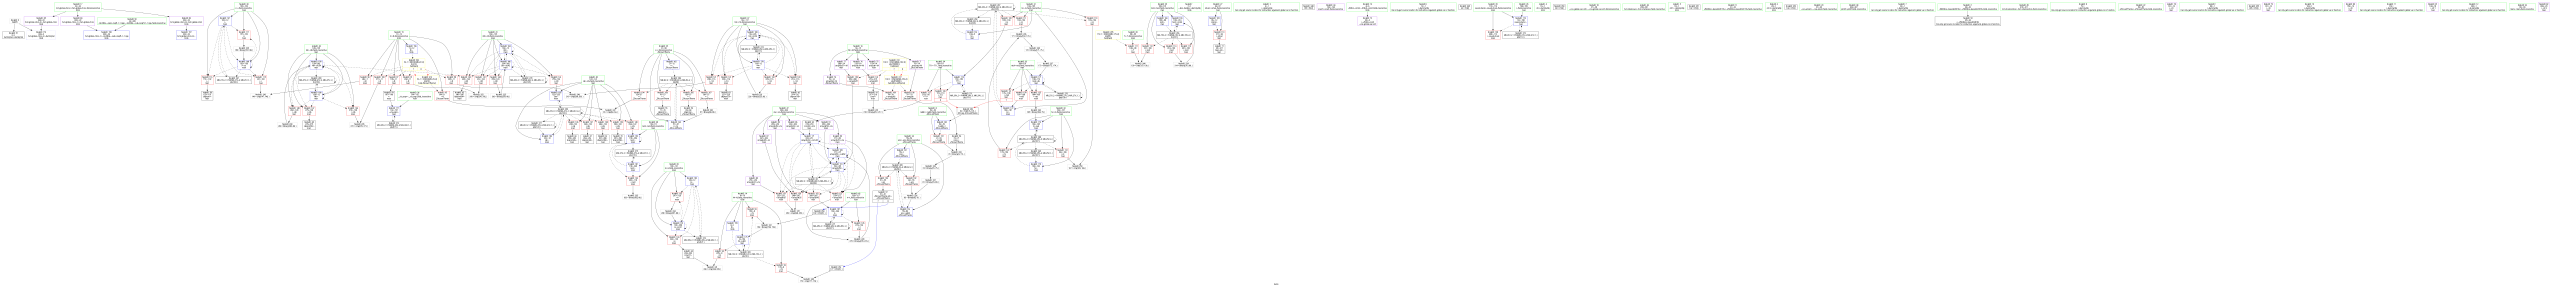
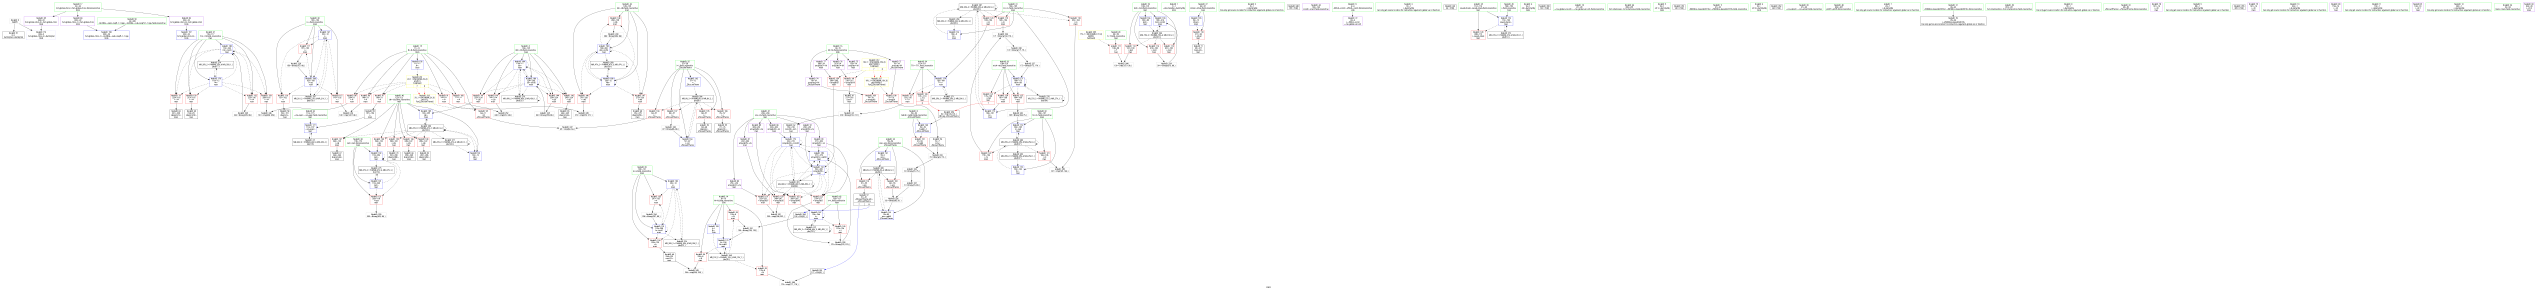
(380, 69) -> (586, 66)
